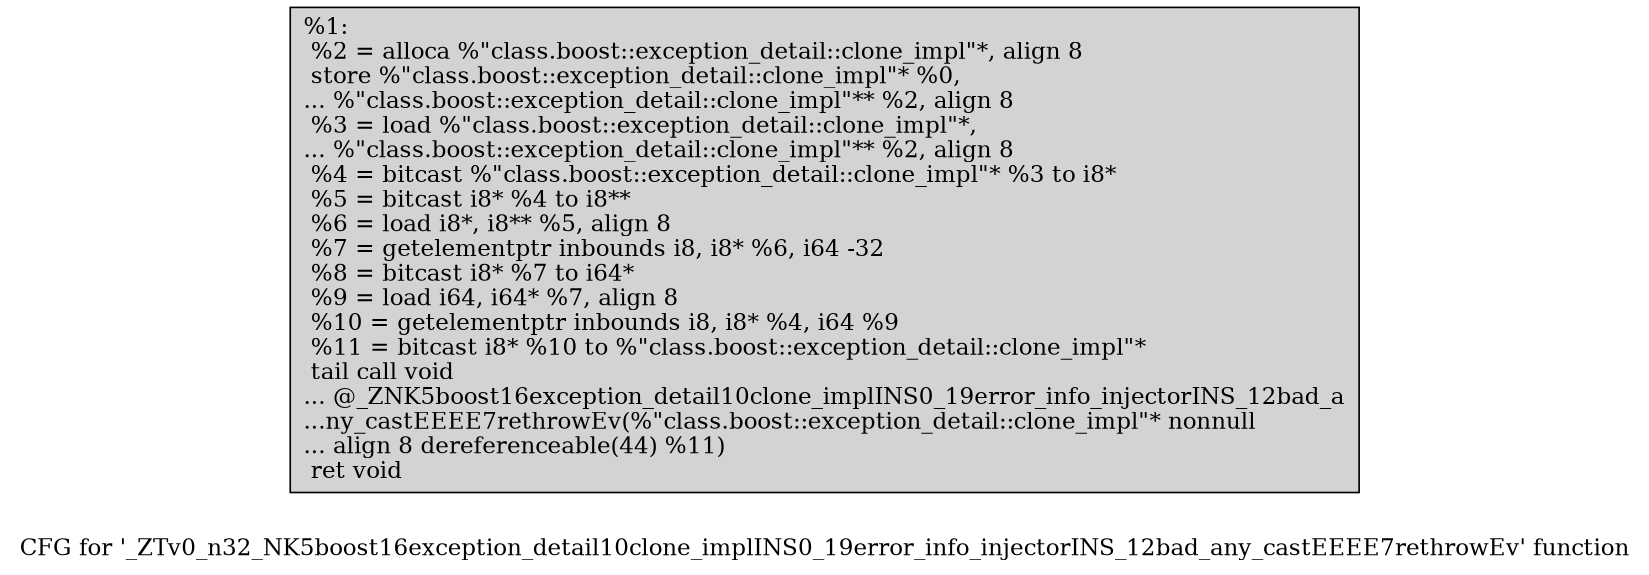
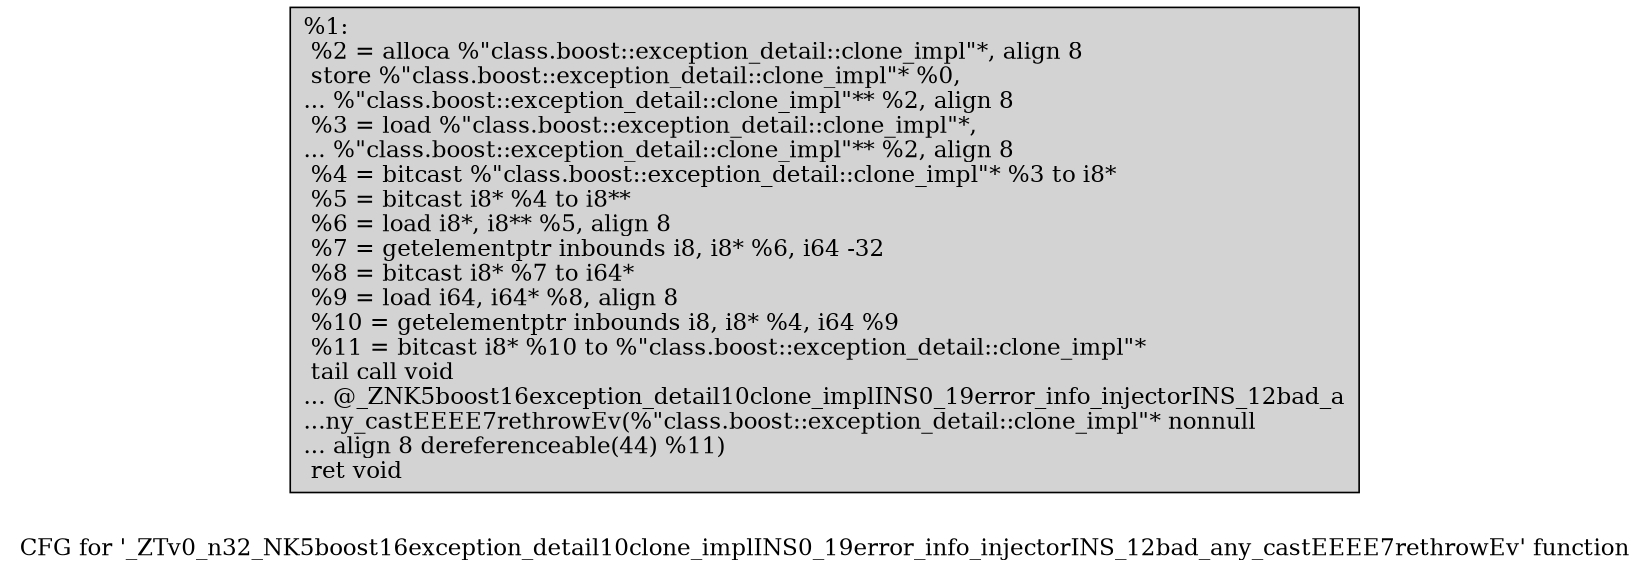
(492, 298) -> (492, 298)
